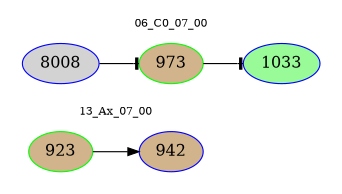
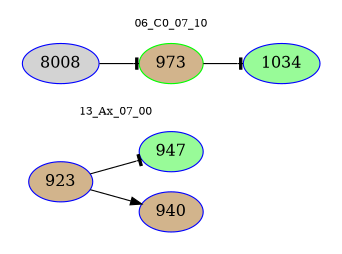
(171, 24) -> (171, 24)
(282, 64) -> (282, 64)
(61, 152) -> (61, 182)
(171, 152) -> (171, 212)
none -> (171, 152)
